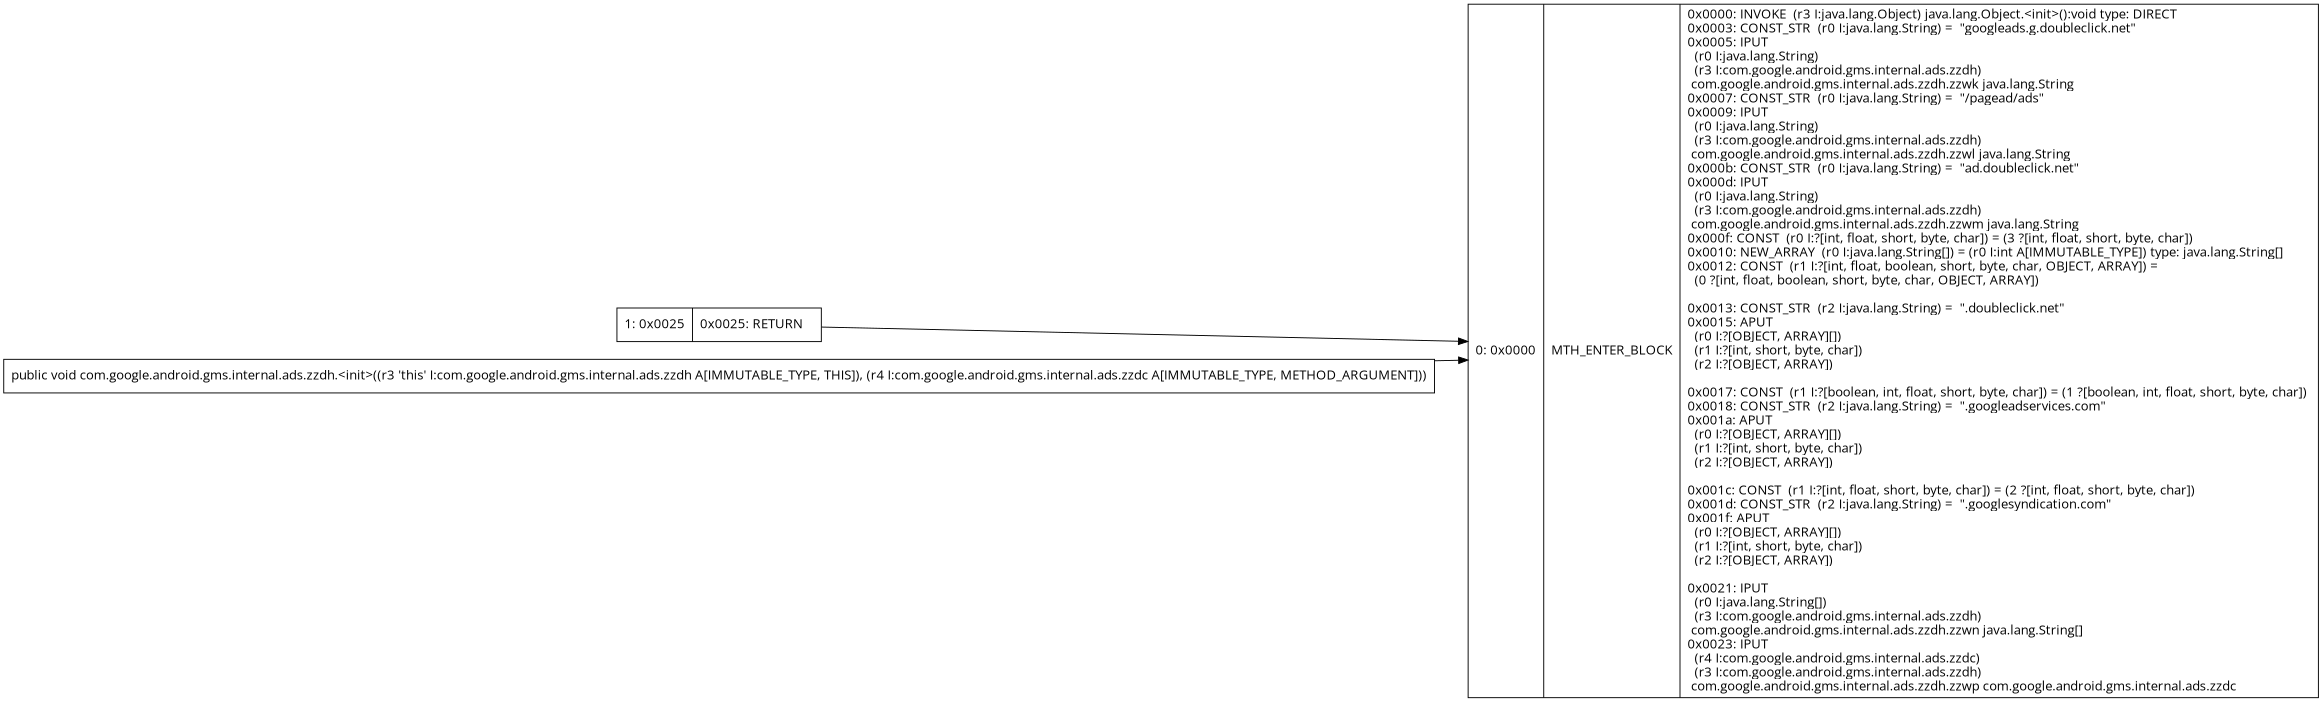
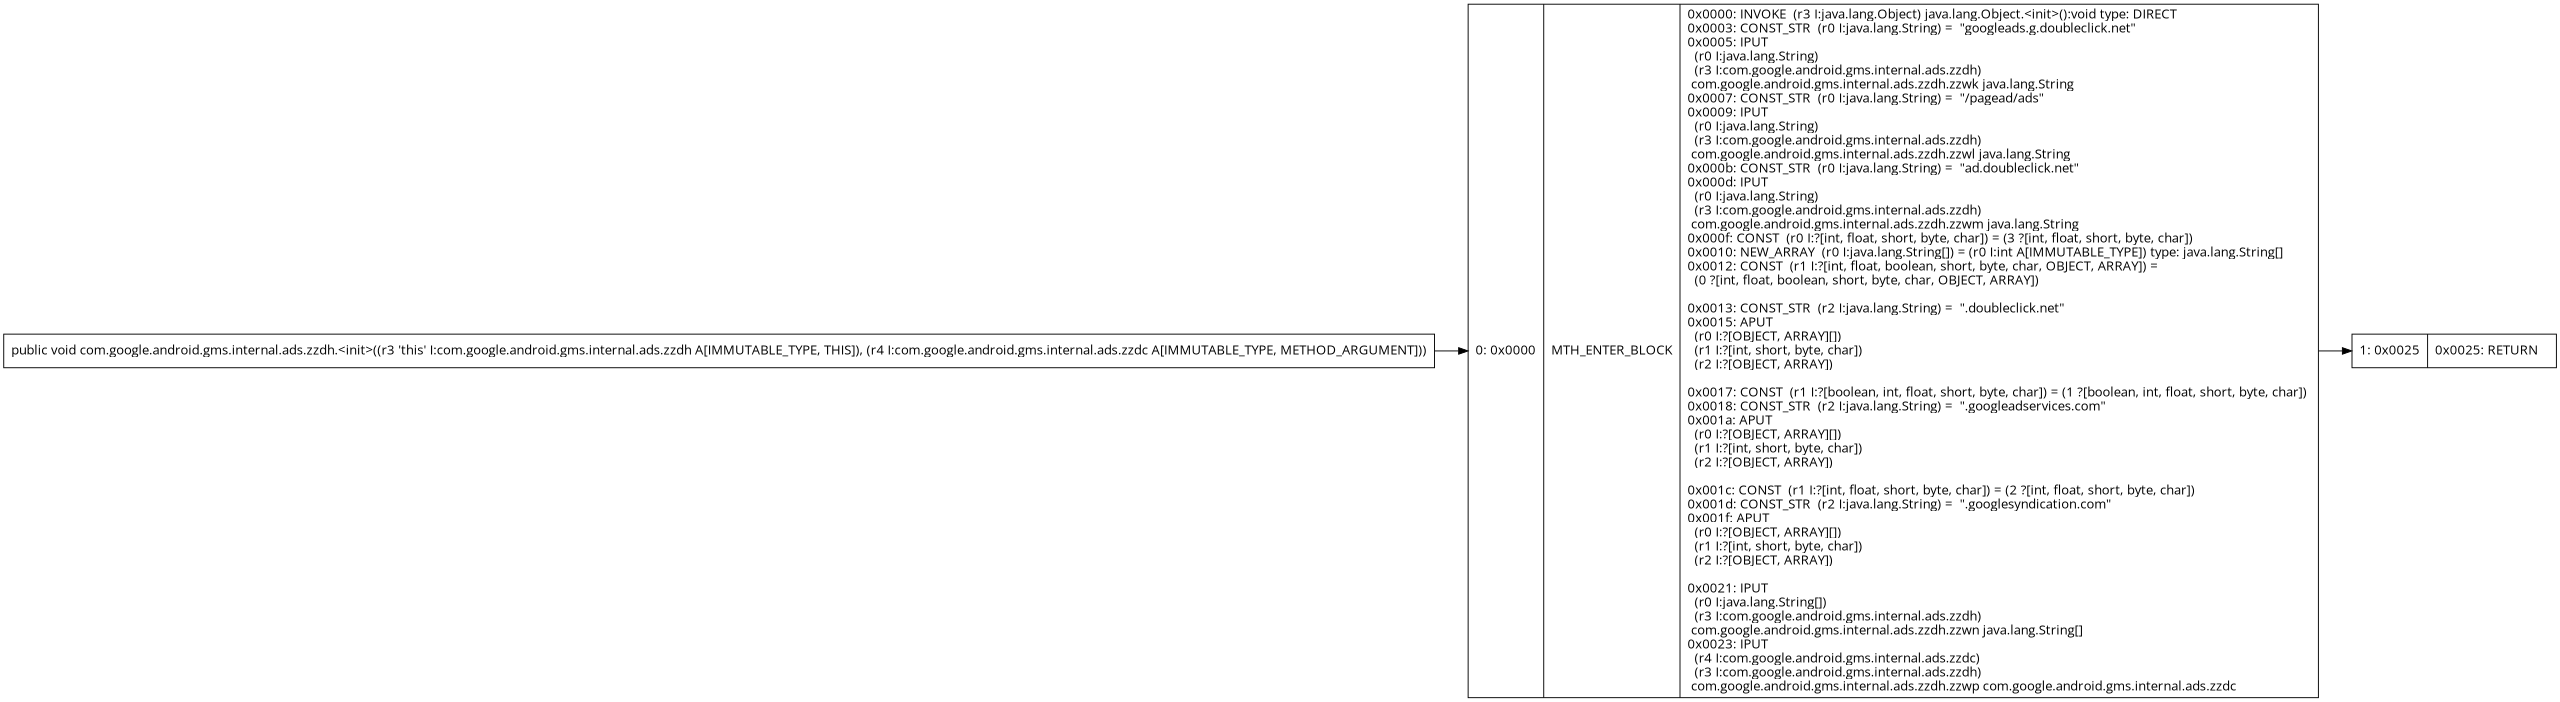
(1140, 334) -> (2330, 351)
